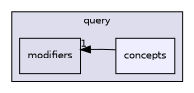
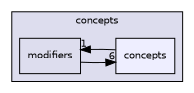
(97, 21) -> (97, 21)
none -> (93, 63)
